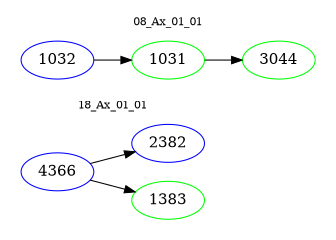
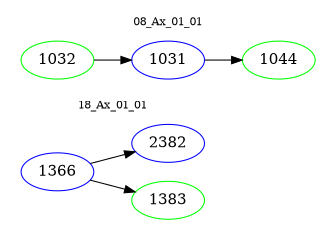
(57, 60) -> (57, 60)
(168, 60) -> (168, 60)
(279, 60) -> (279, 60)
(57, 172) -> (57, 172)
